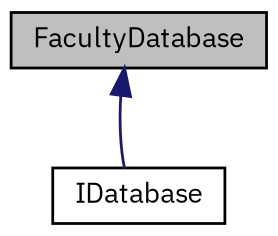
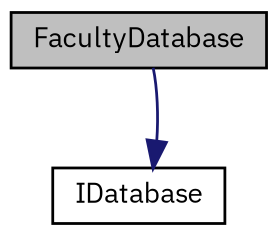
(120, 132) -> (157, 104)
